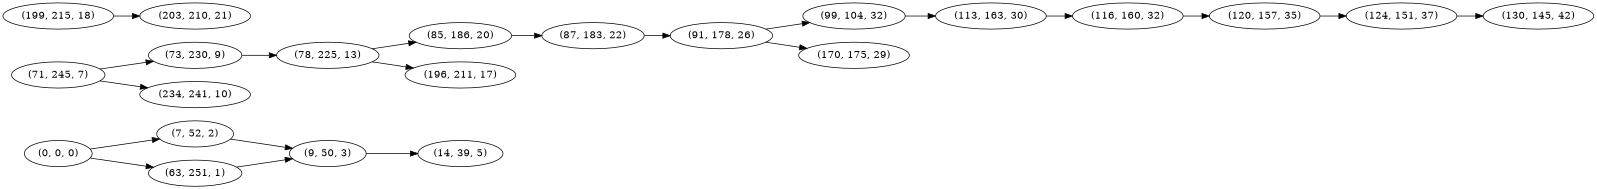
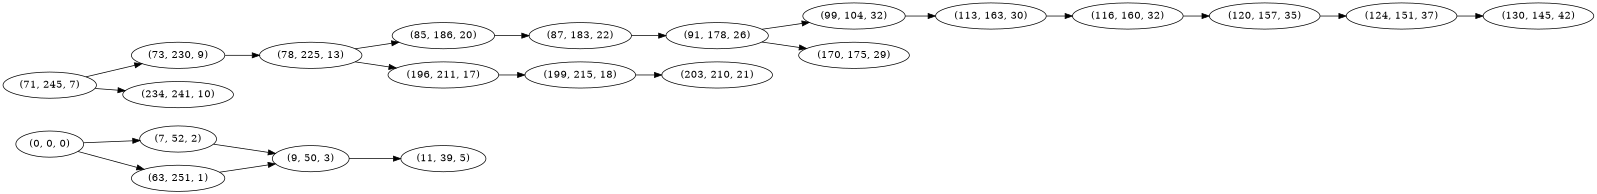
none -> (508, 75)
(460, 154) -> (443, 159)
